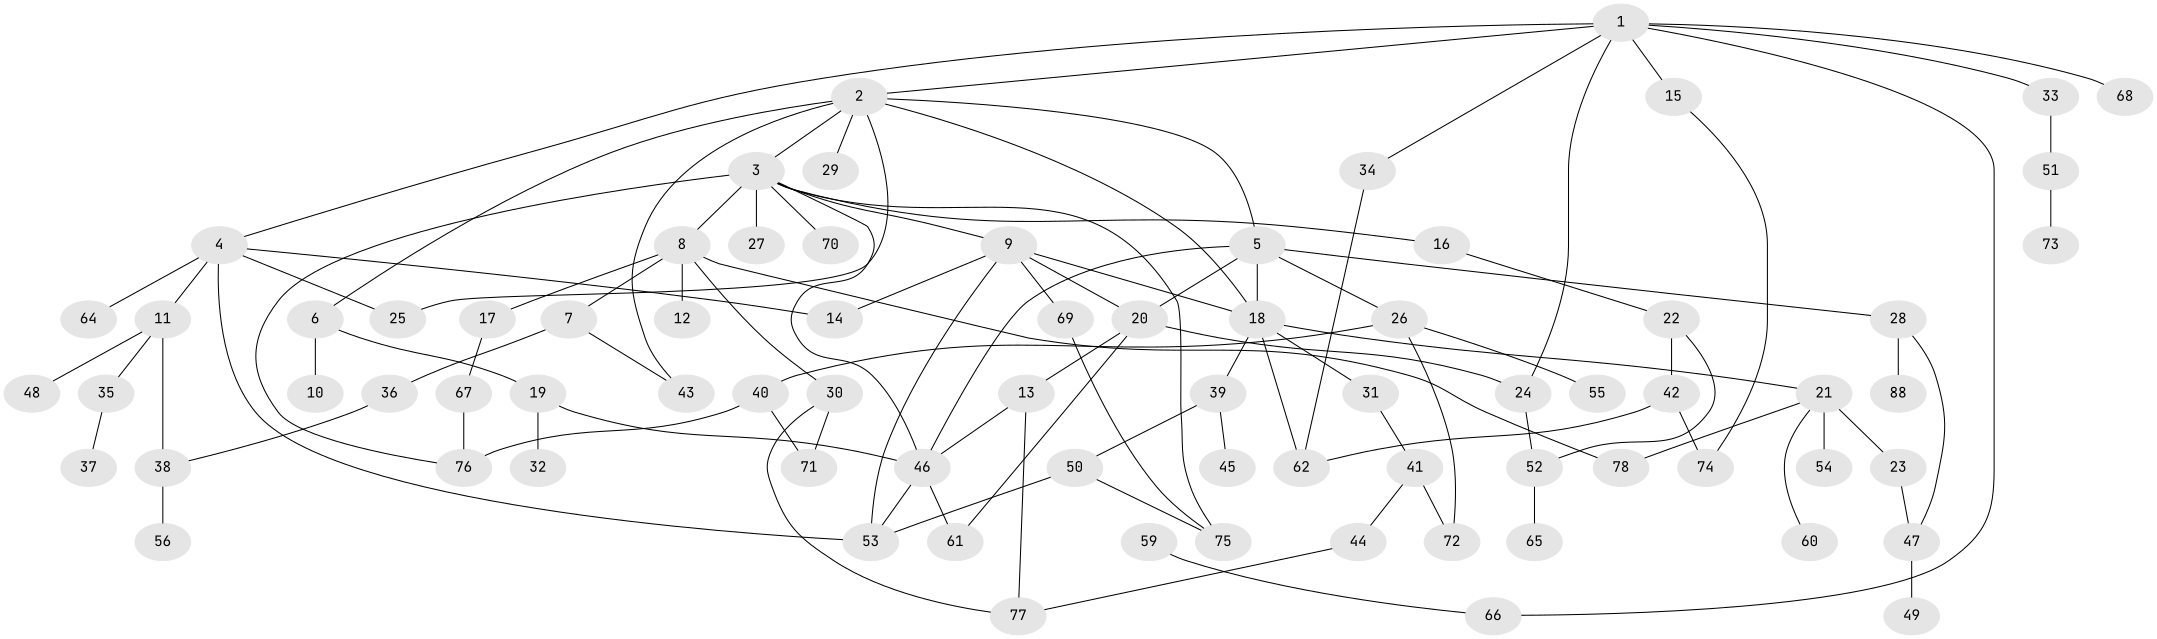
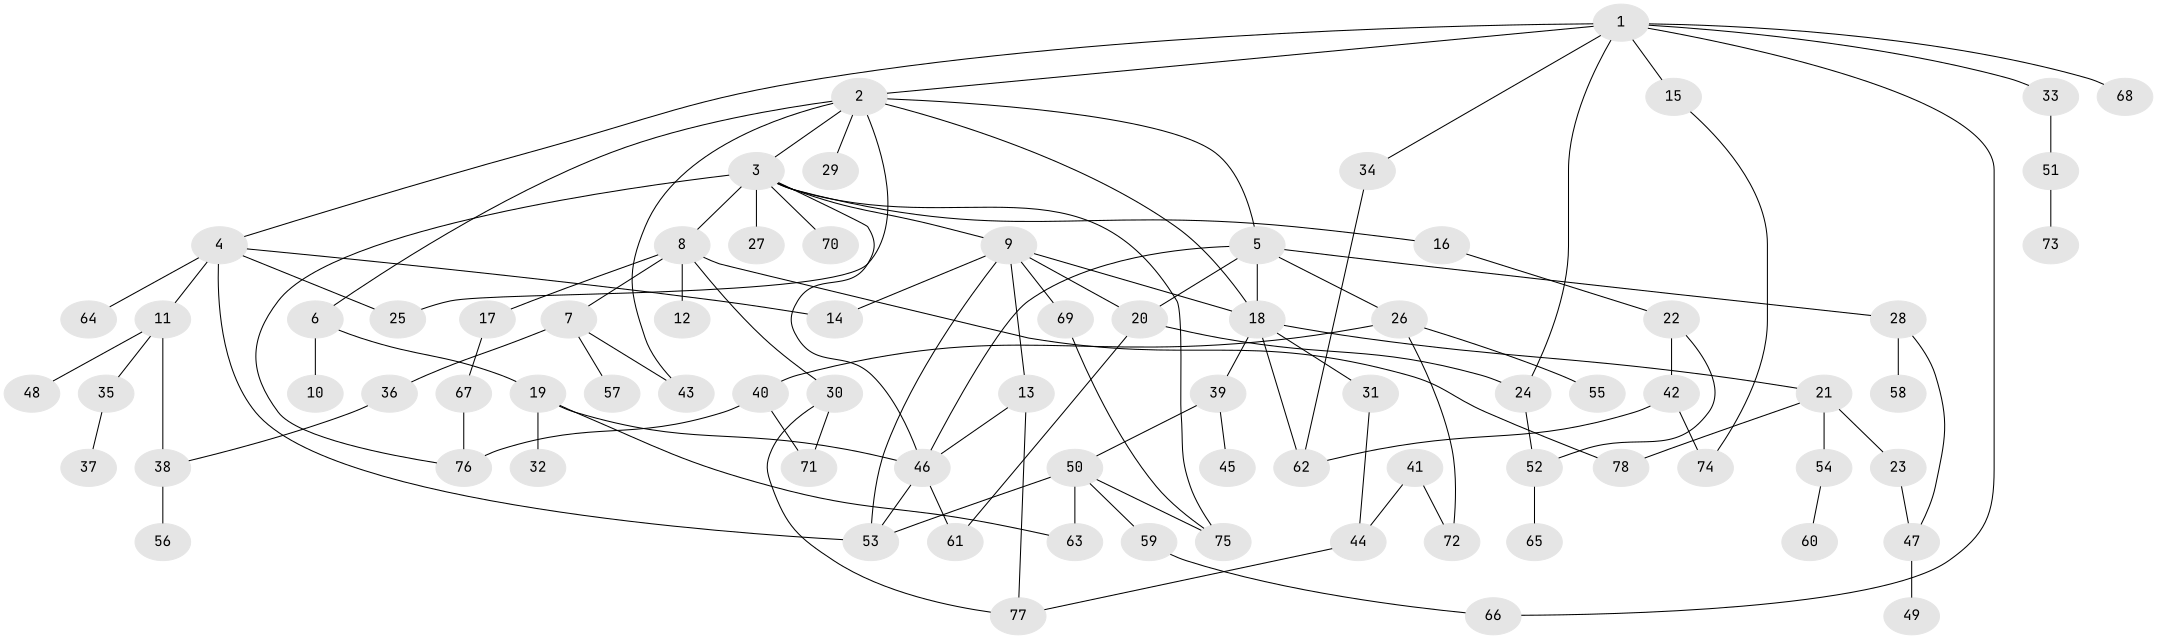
(1087, 354) -> (1018, 322)
none -> (612, 394)
(1898, 394) -> (1898, 394)
(1393, 431) -> (1364, 468)
(1785, 465) -> (1817, 505)
none -> (1112, 505)
none -> (1075, 542)
